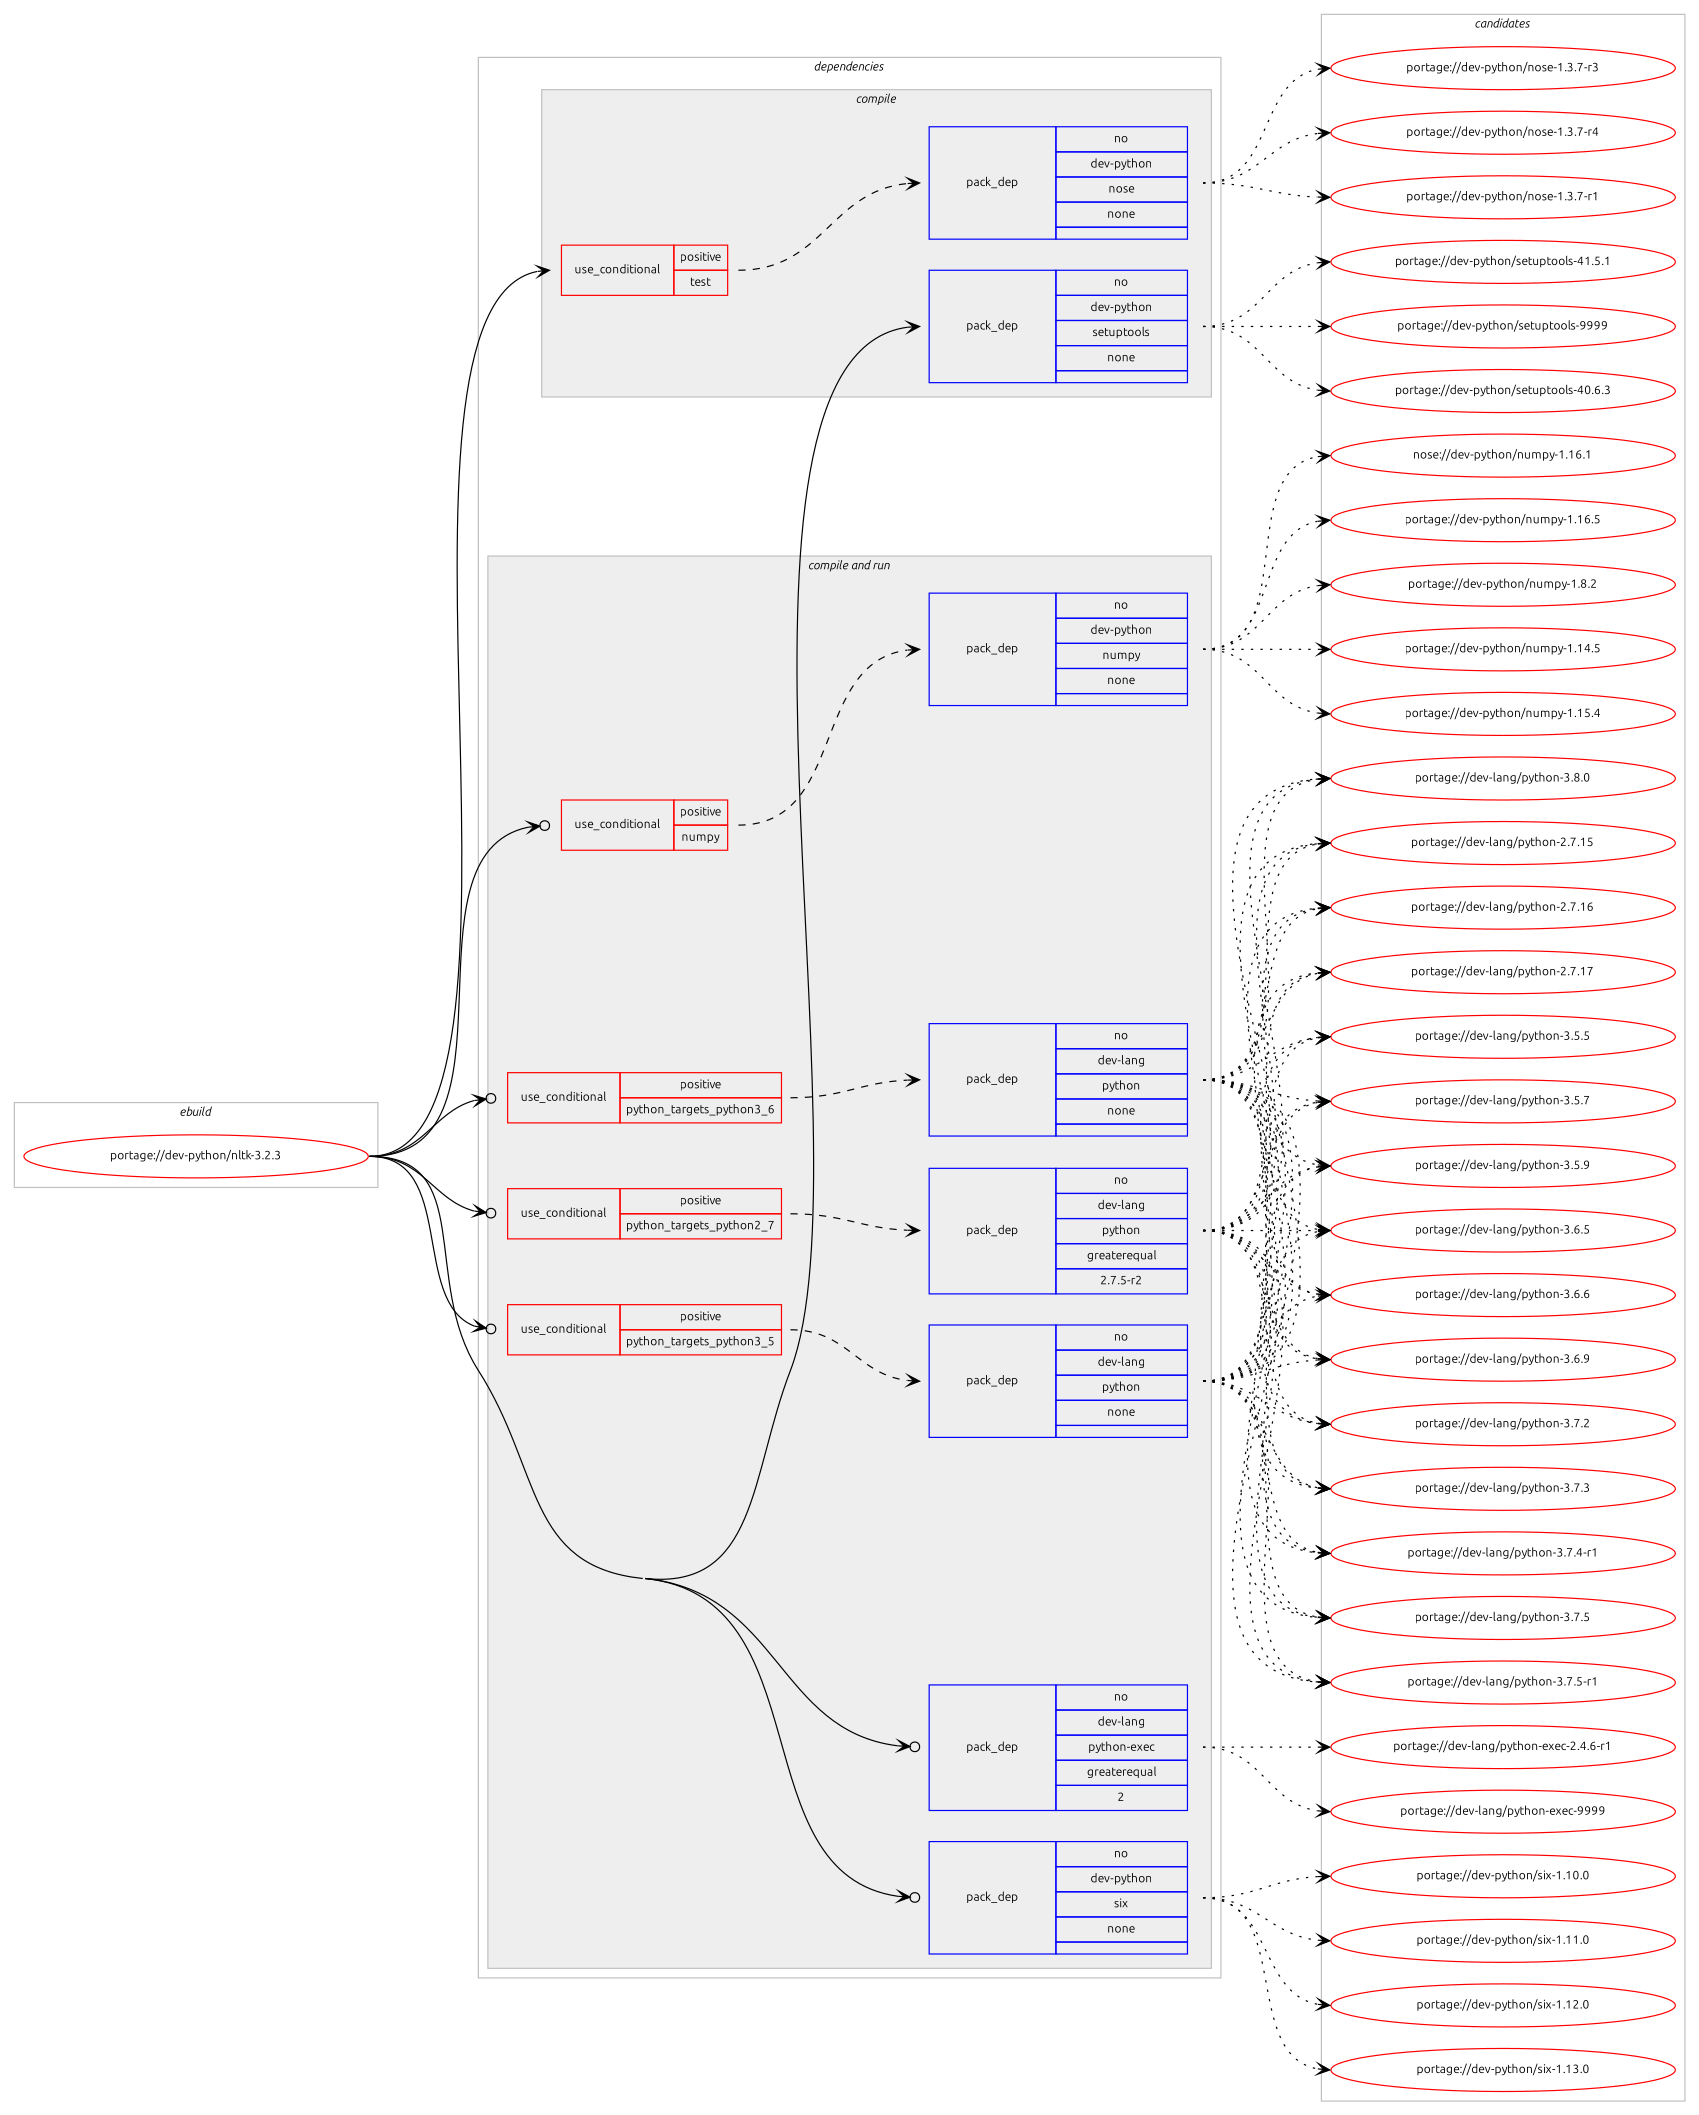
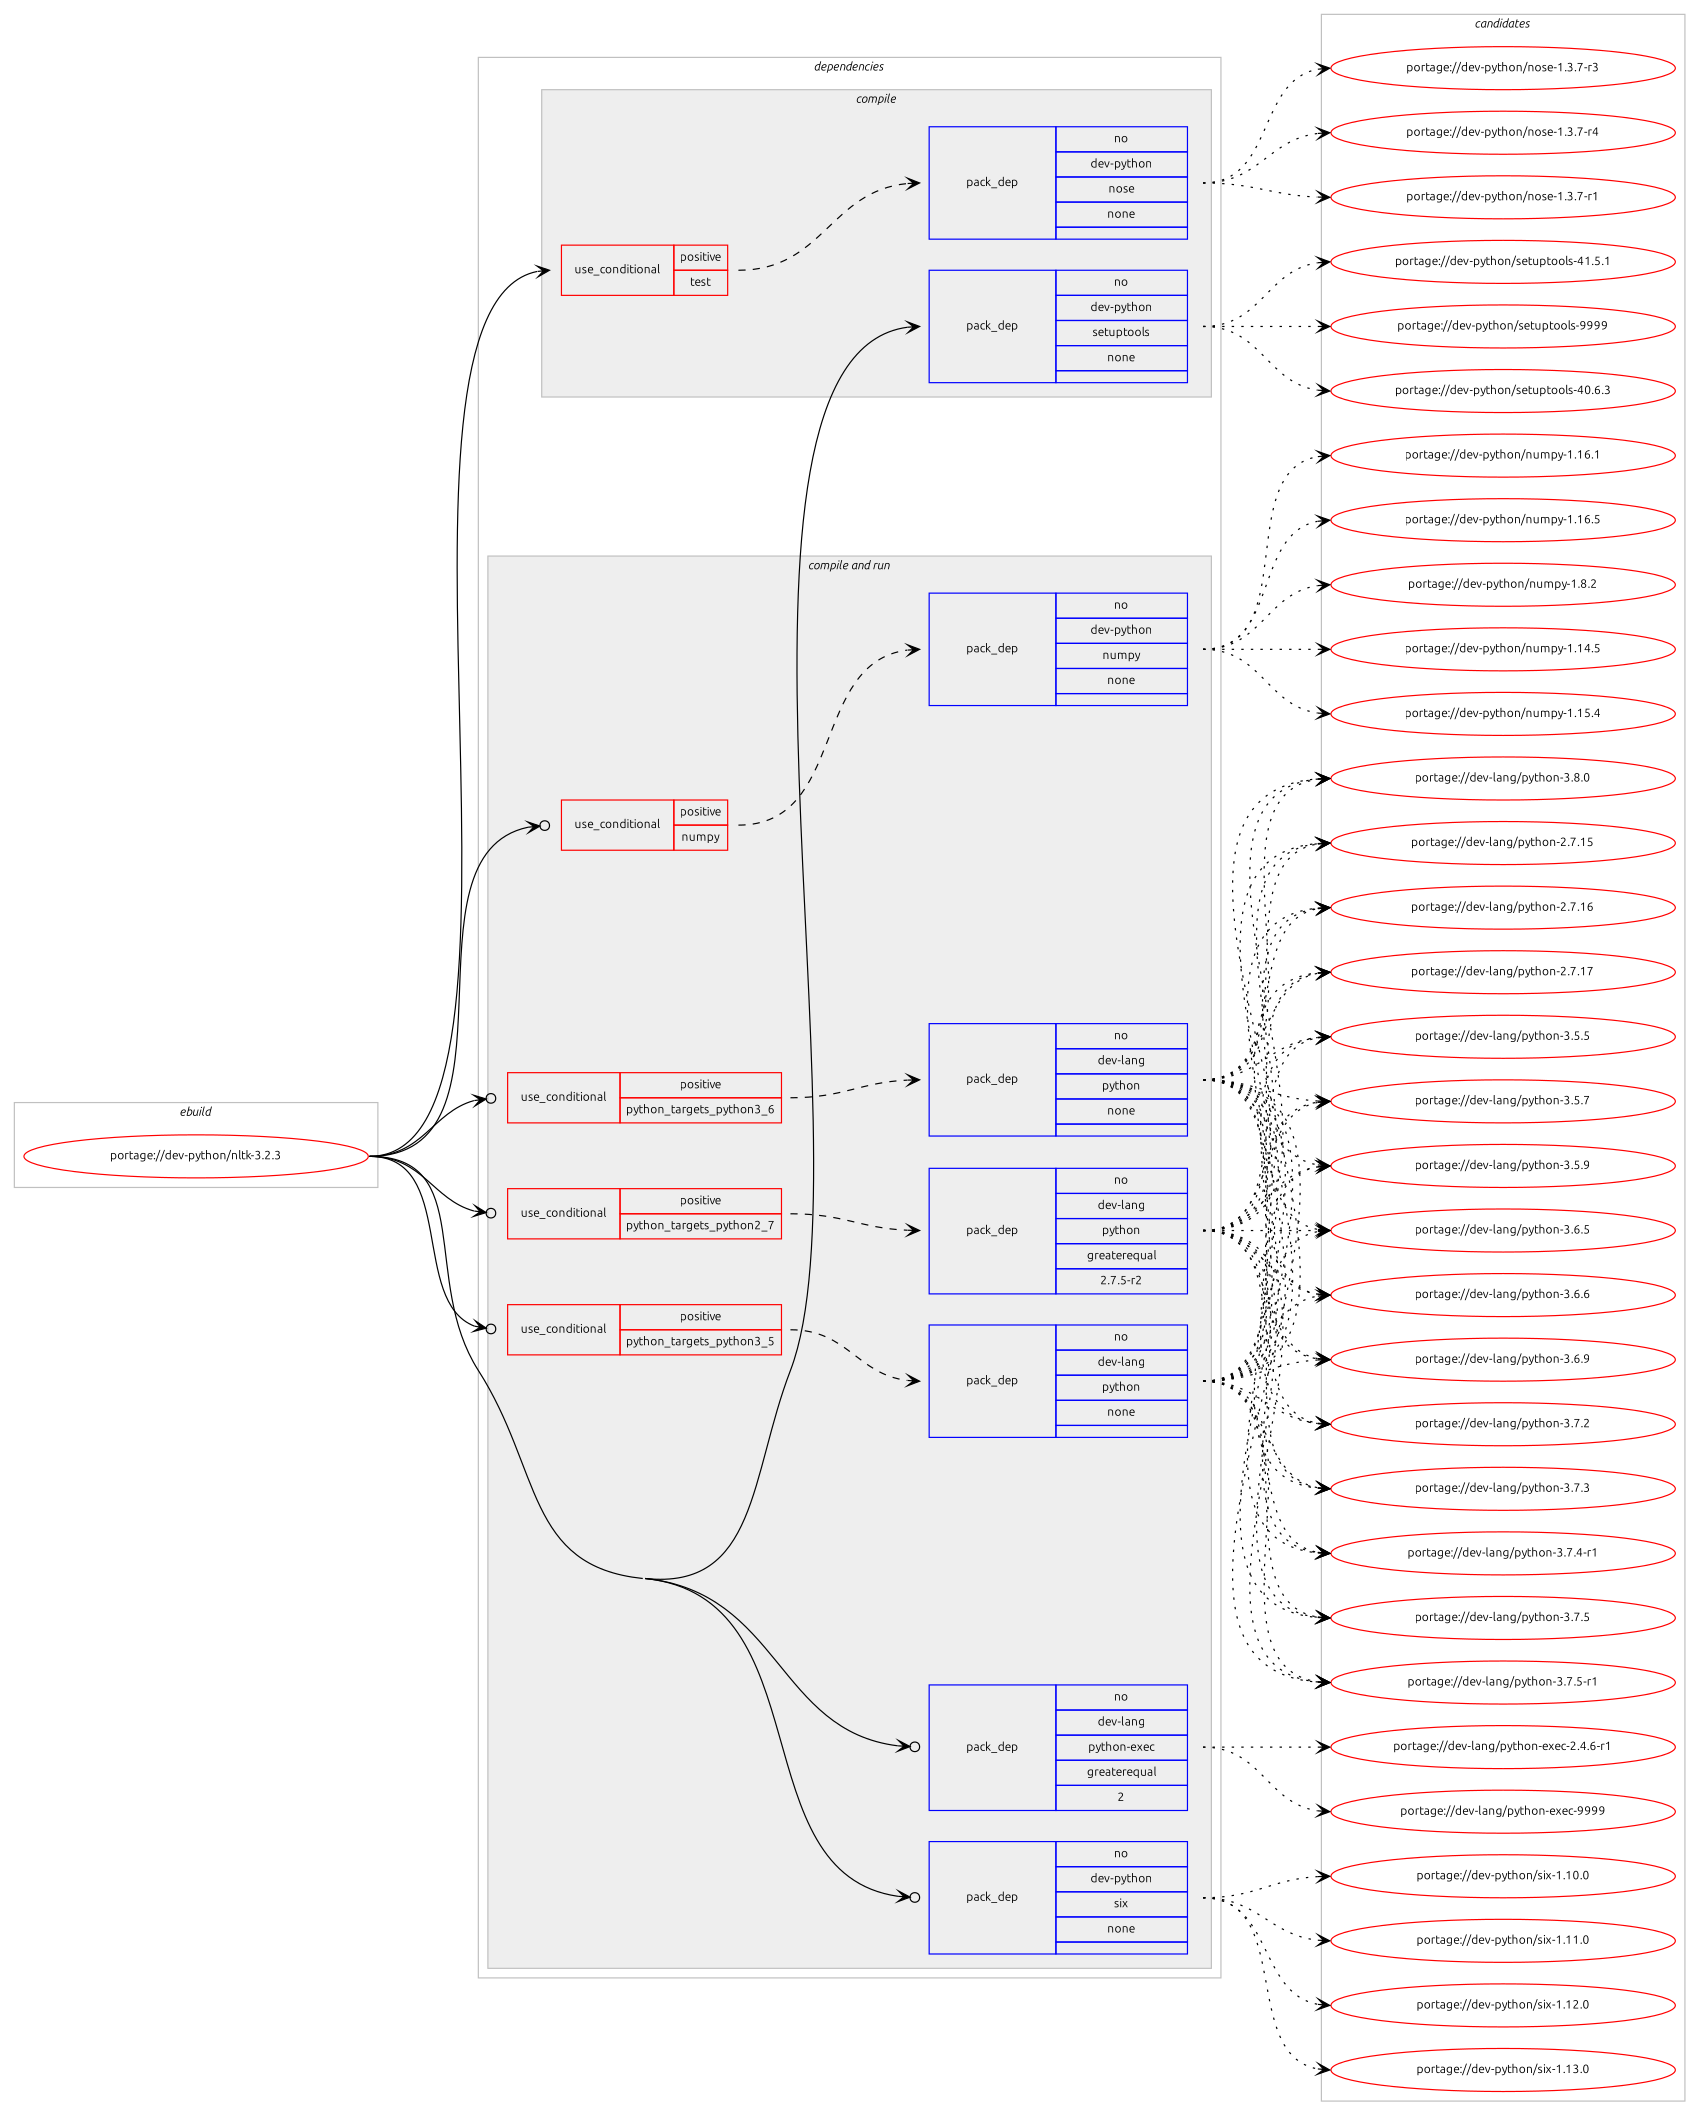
(1503, 456) -> (1503, 456)
